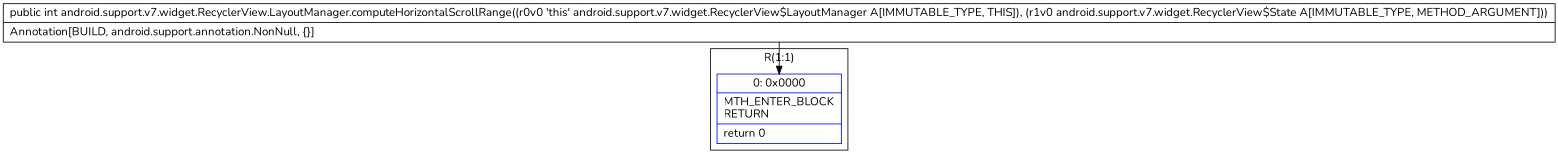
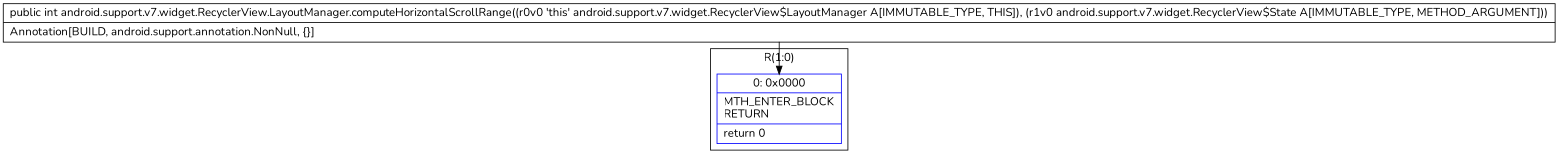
(779, 58) -> (779, 58)
